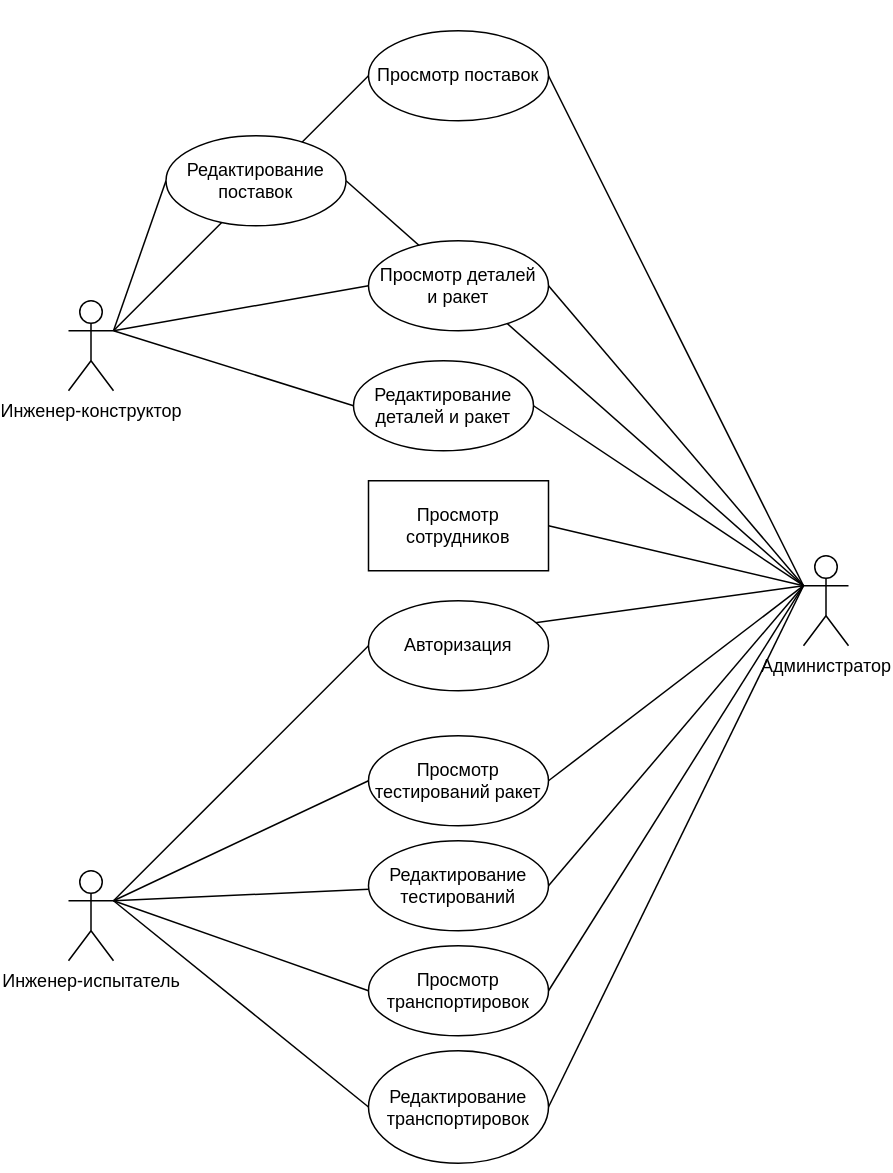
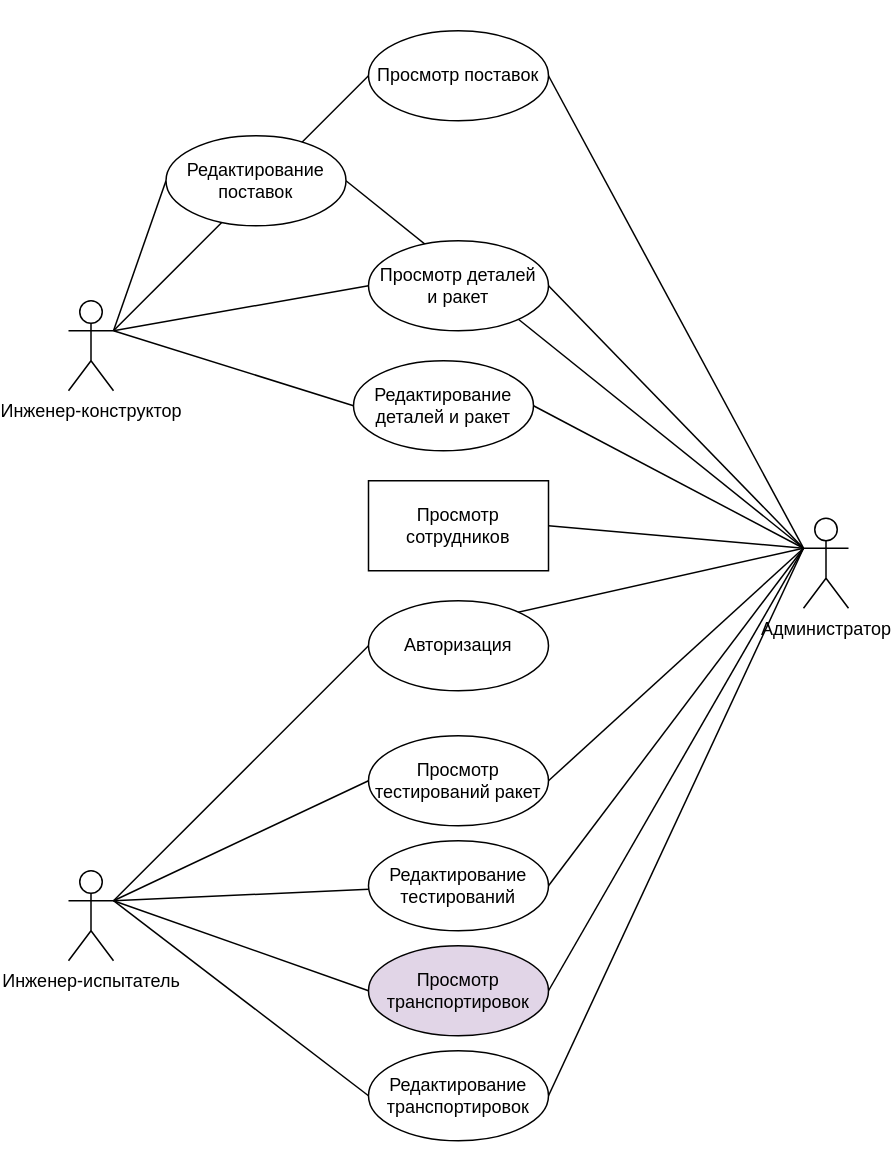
(826, 601) -> (826, 563)
(458, 991) -> (458, 991)
(458, 1107) -> (458, 1096)
